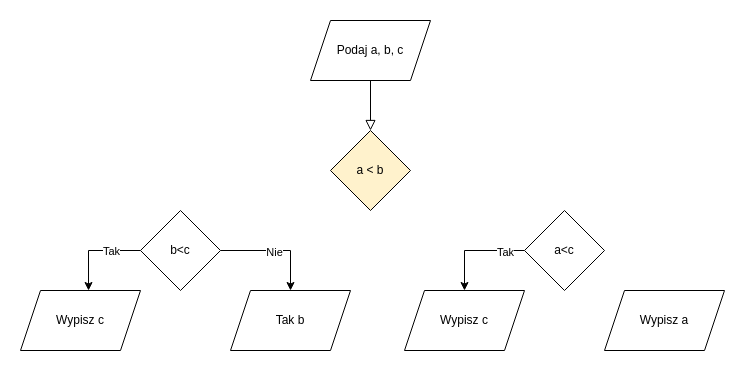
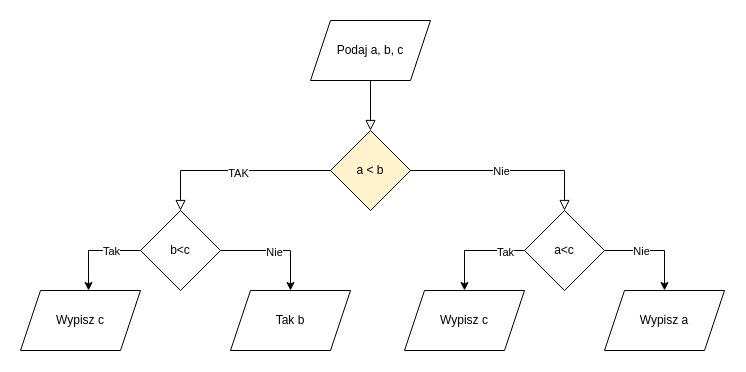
none -> (242, 171)
none -> (502, 171)
none -> (651, 251)
